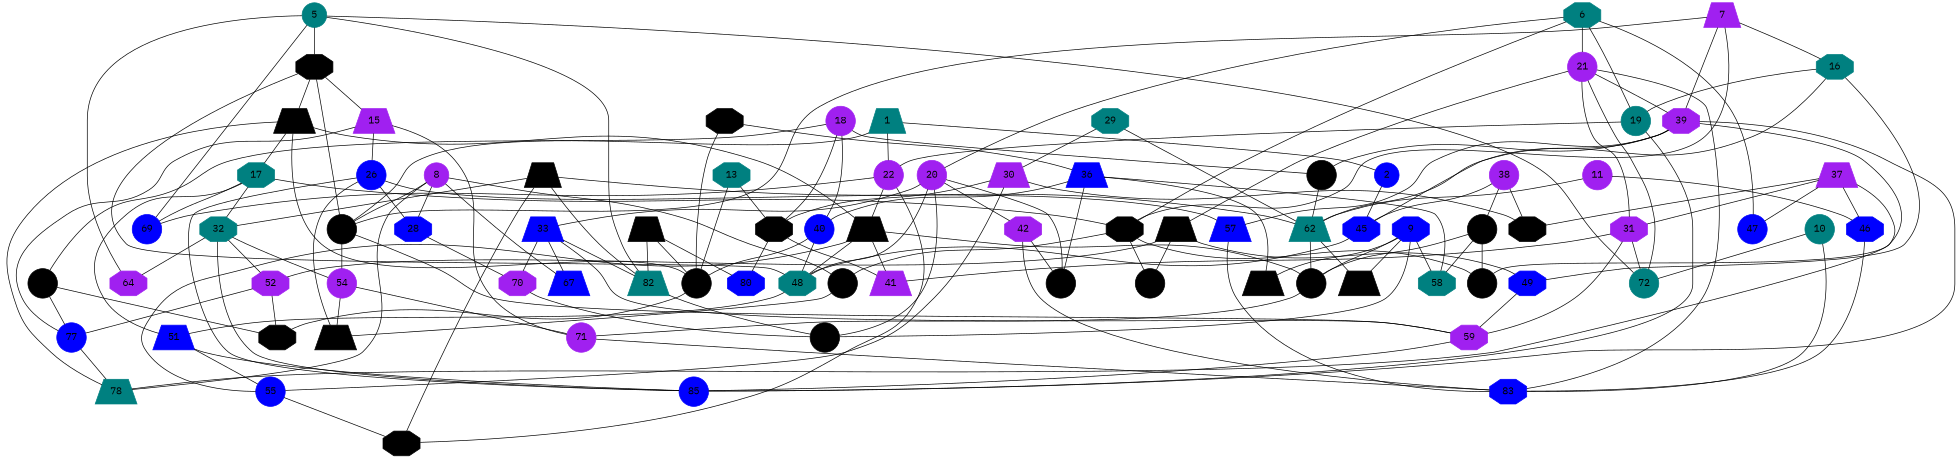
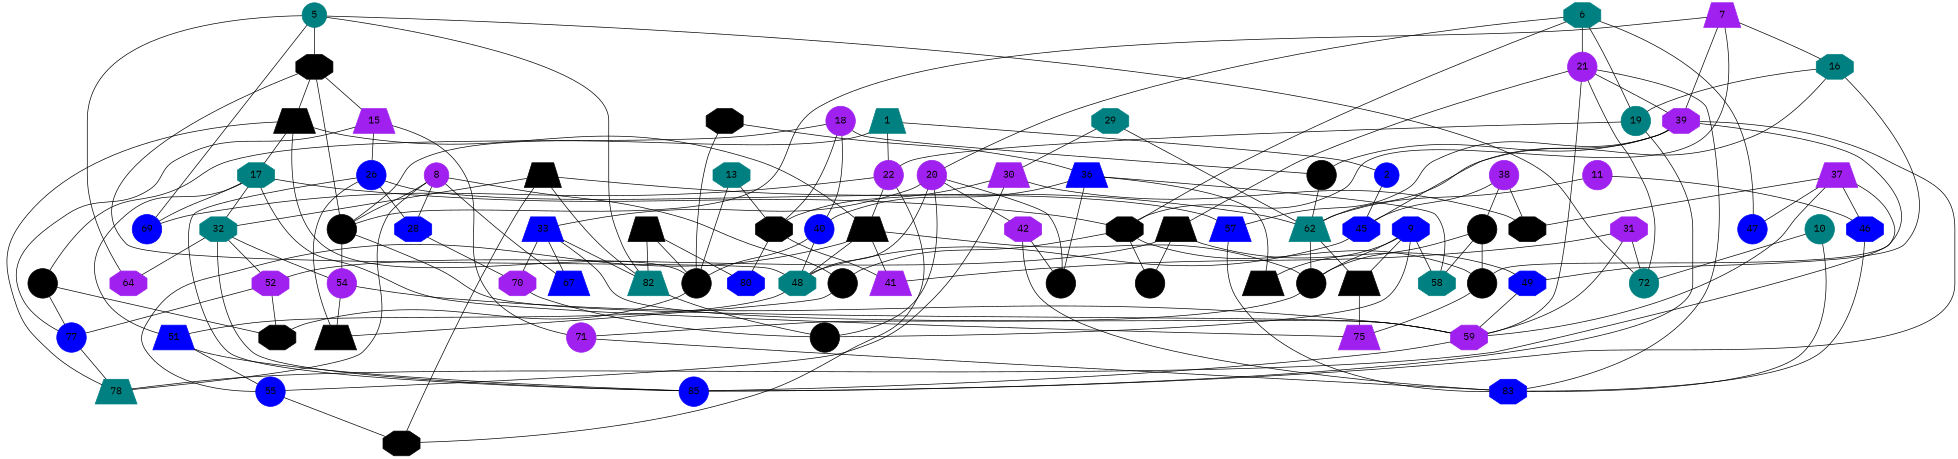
(1595, 139) -> (1567, 228)
(1733, 202) -> (1673, 296)
(446, 307) -> (876, 309)
none -> (1359, 338)
